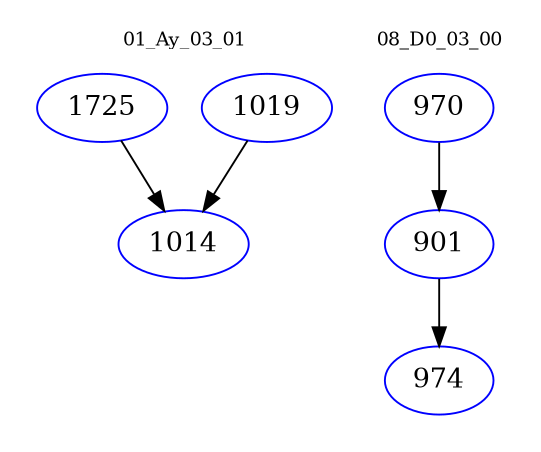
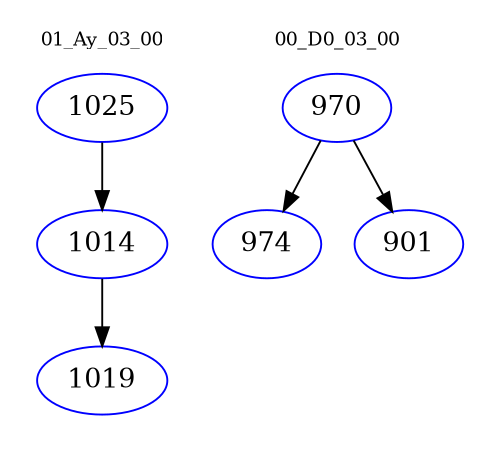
(185, 41) -> (102, 41)
(440, 41) -> (338, 41)
(102, 108) -> (102, 108)
(231, 167) -> (102, 303)
(439, 303) -> (307, 167)
